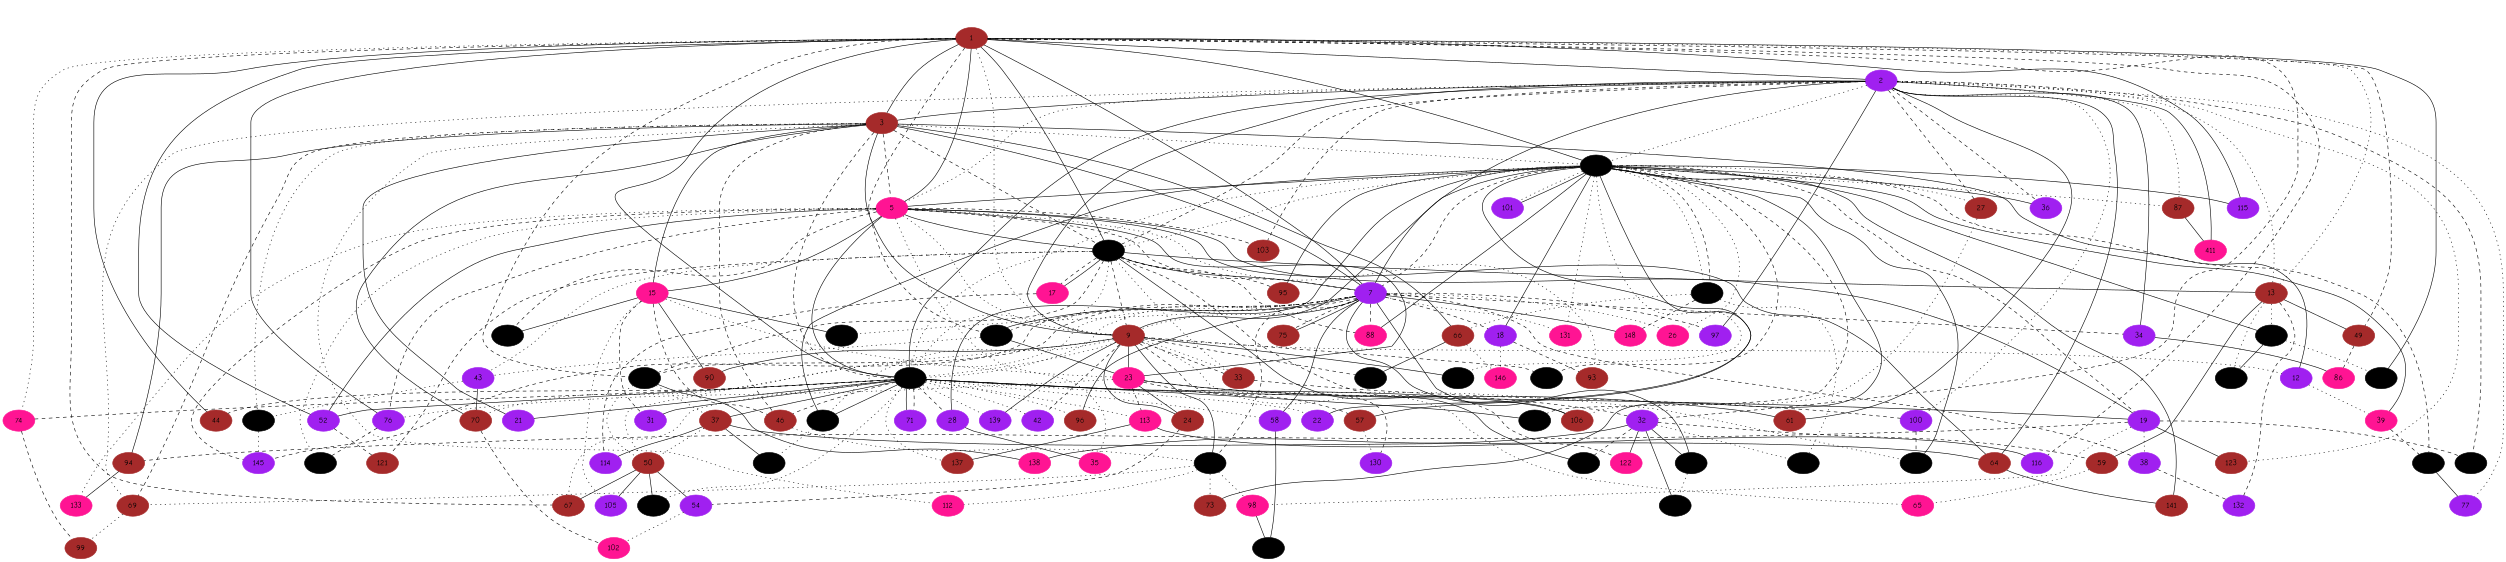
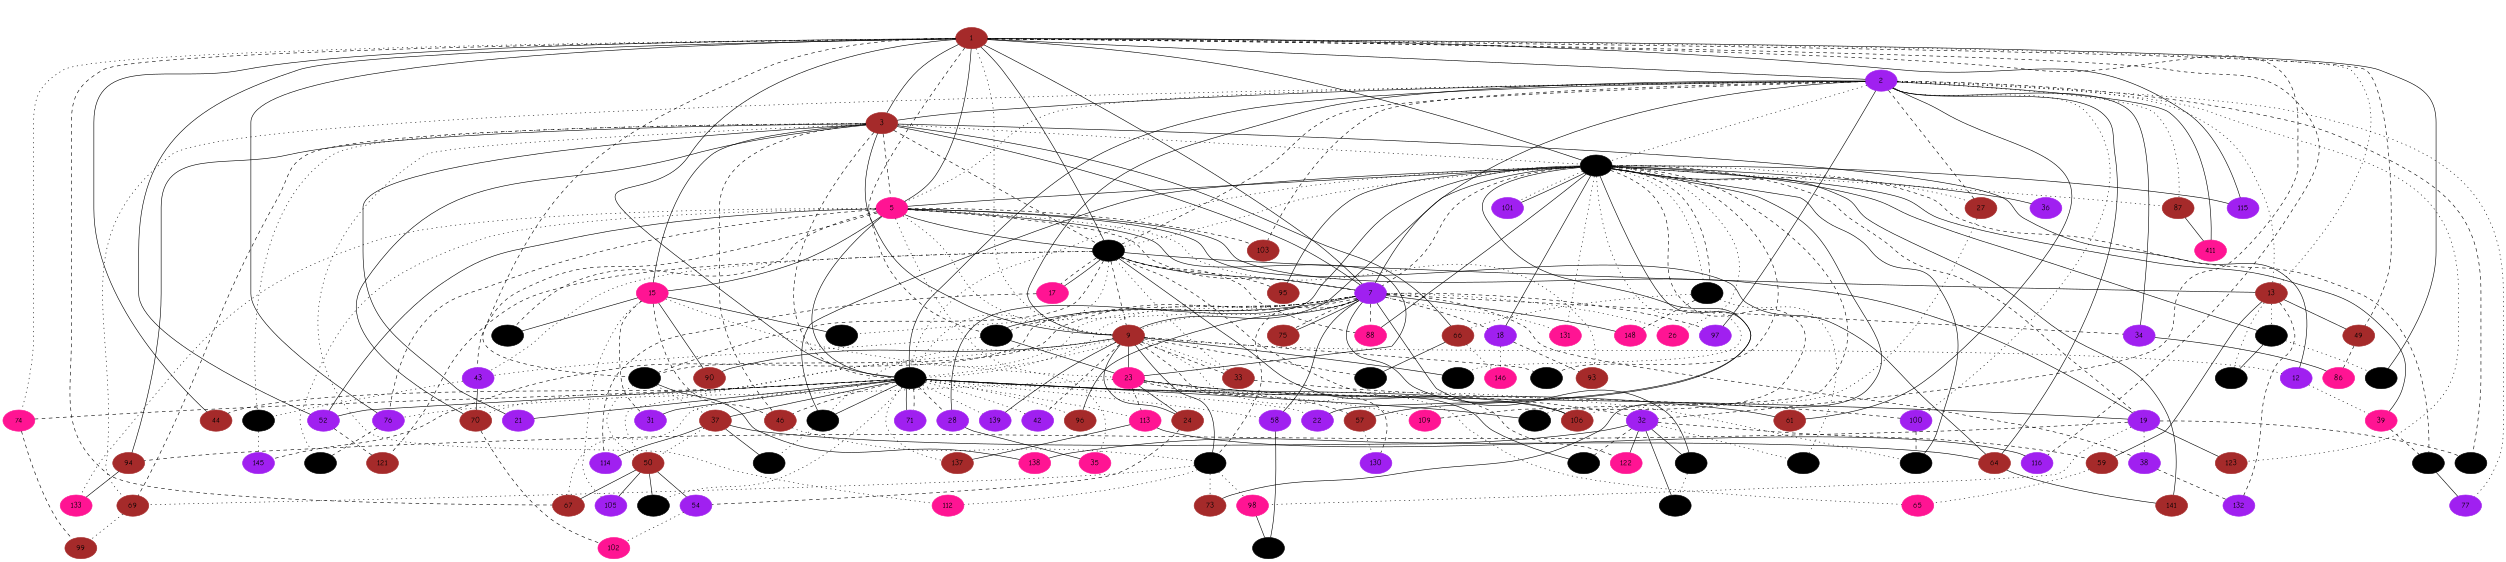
(1964, 144) -> none
(466, 230) -> (665, 264)
none -> (1425, 421)
